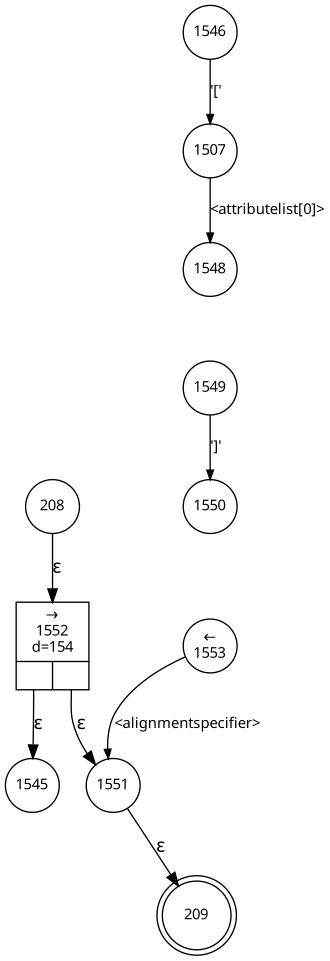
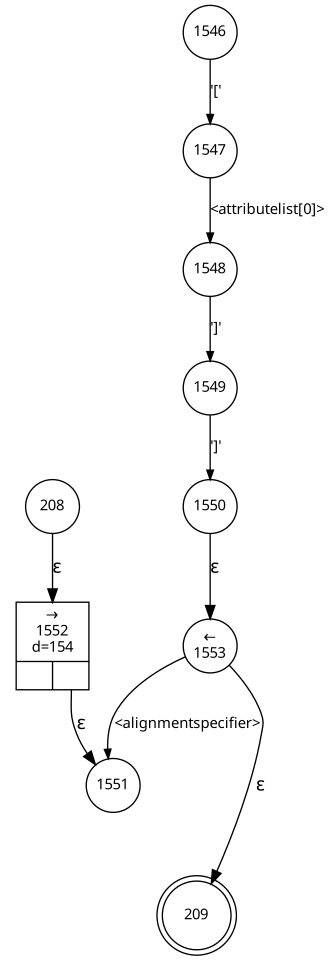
(210, 151) -> (210, 151)
none -> (210, 324)
none -> (210, 570)
(32, 785) -> none
(149, 841) -> (254, 766)
